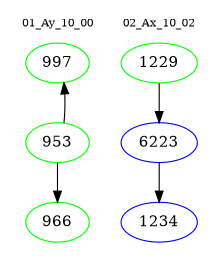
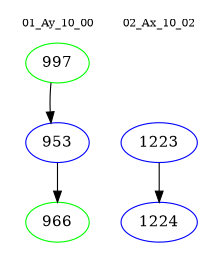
(159, 63) -> none
(65, 109) -> (50, 97)
(57, 143) -> (57, 143)
(159, 143) -> (159, 143)
(159, 222) -> (159, 222)
